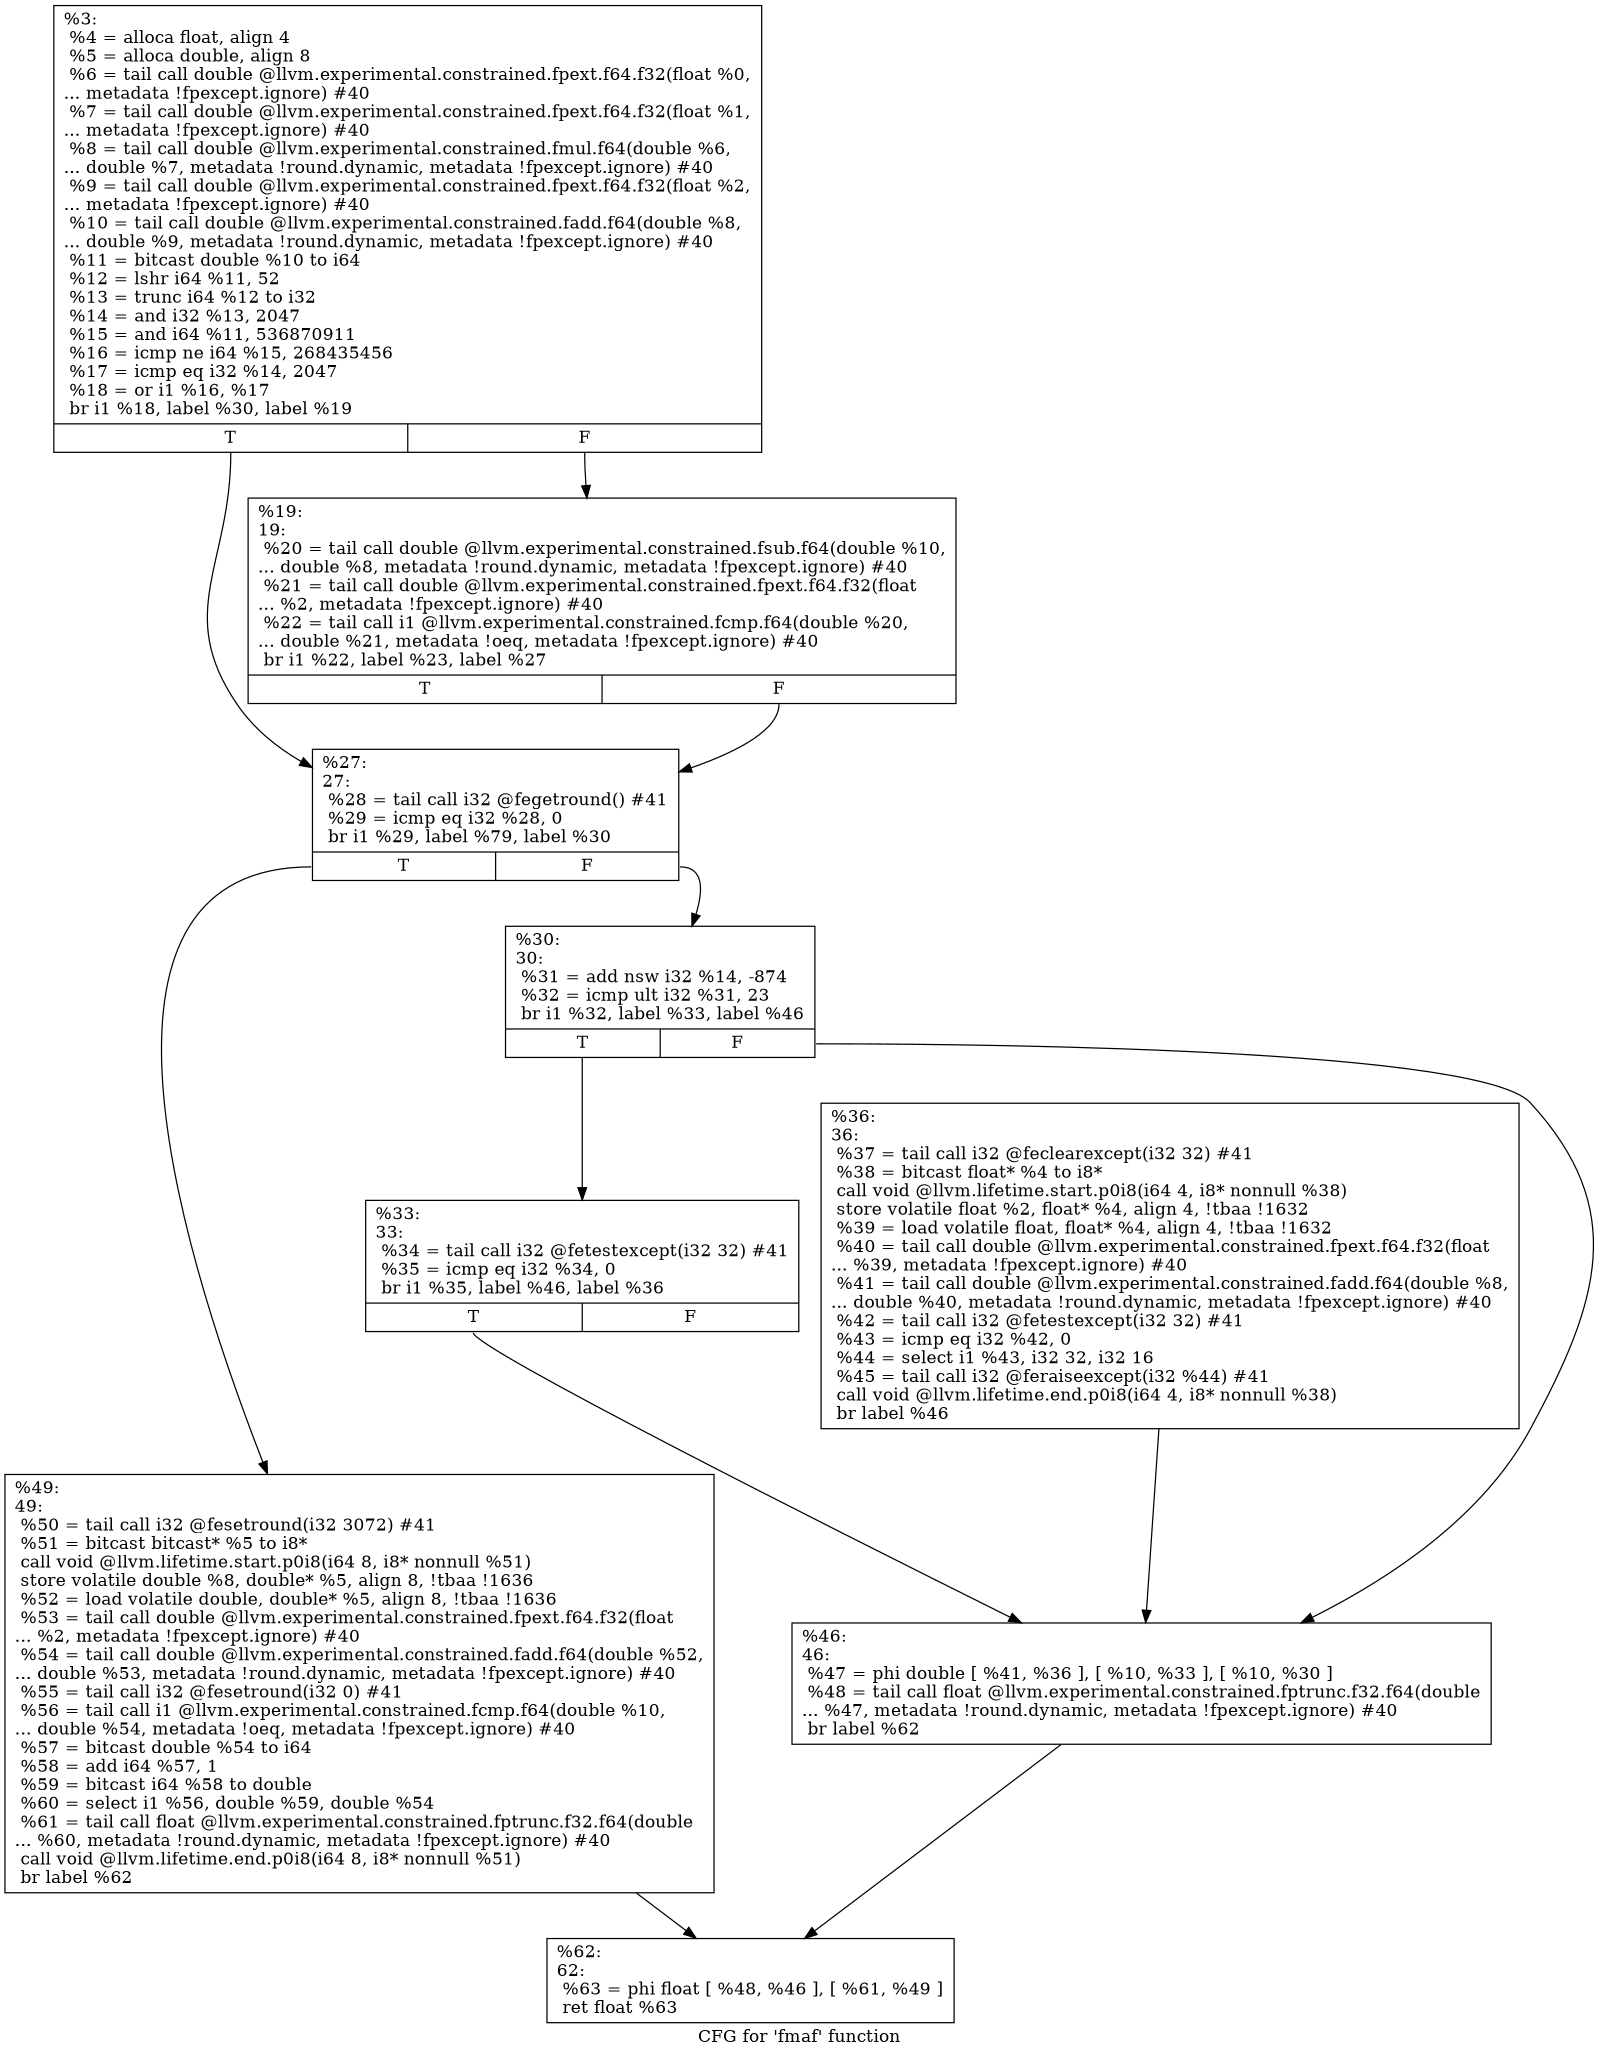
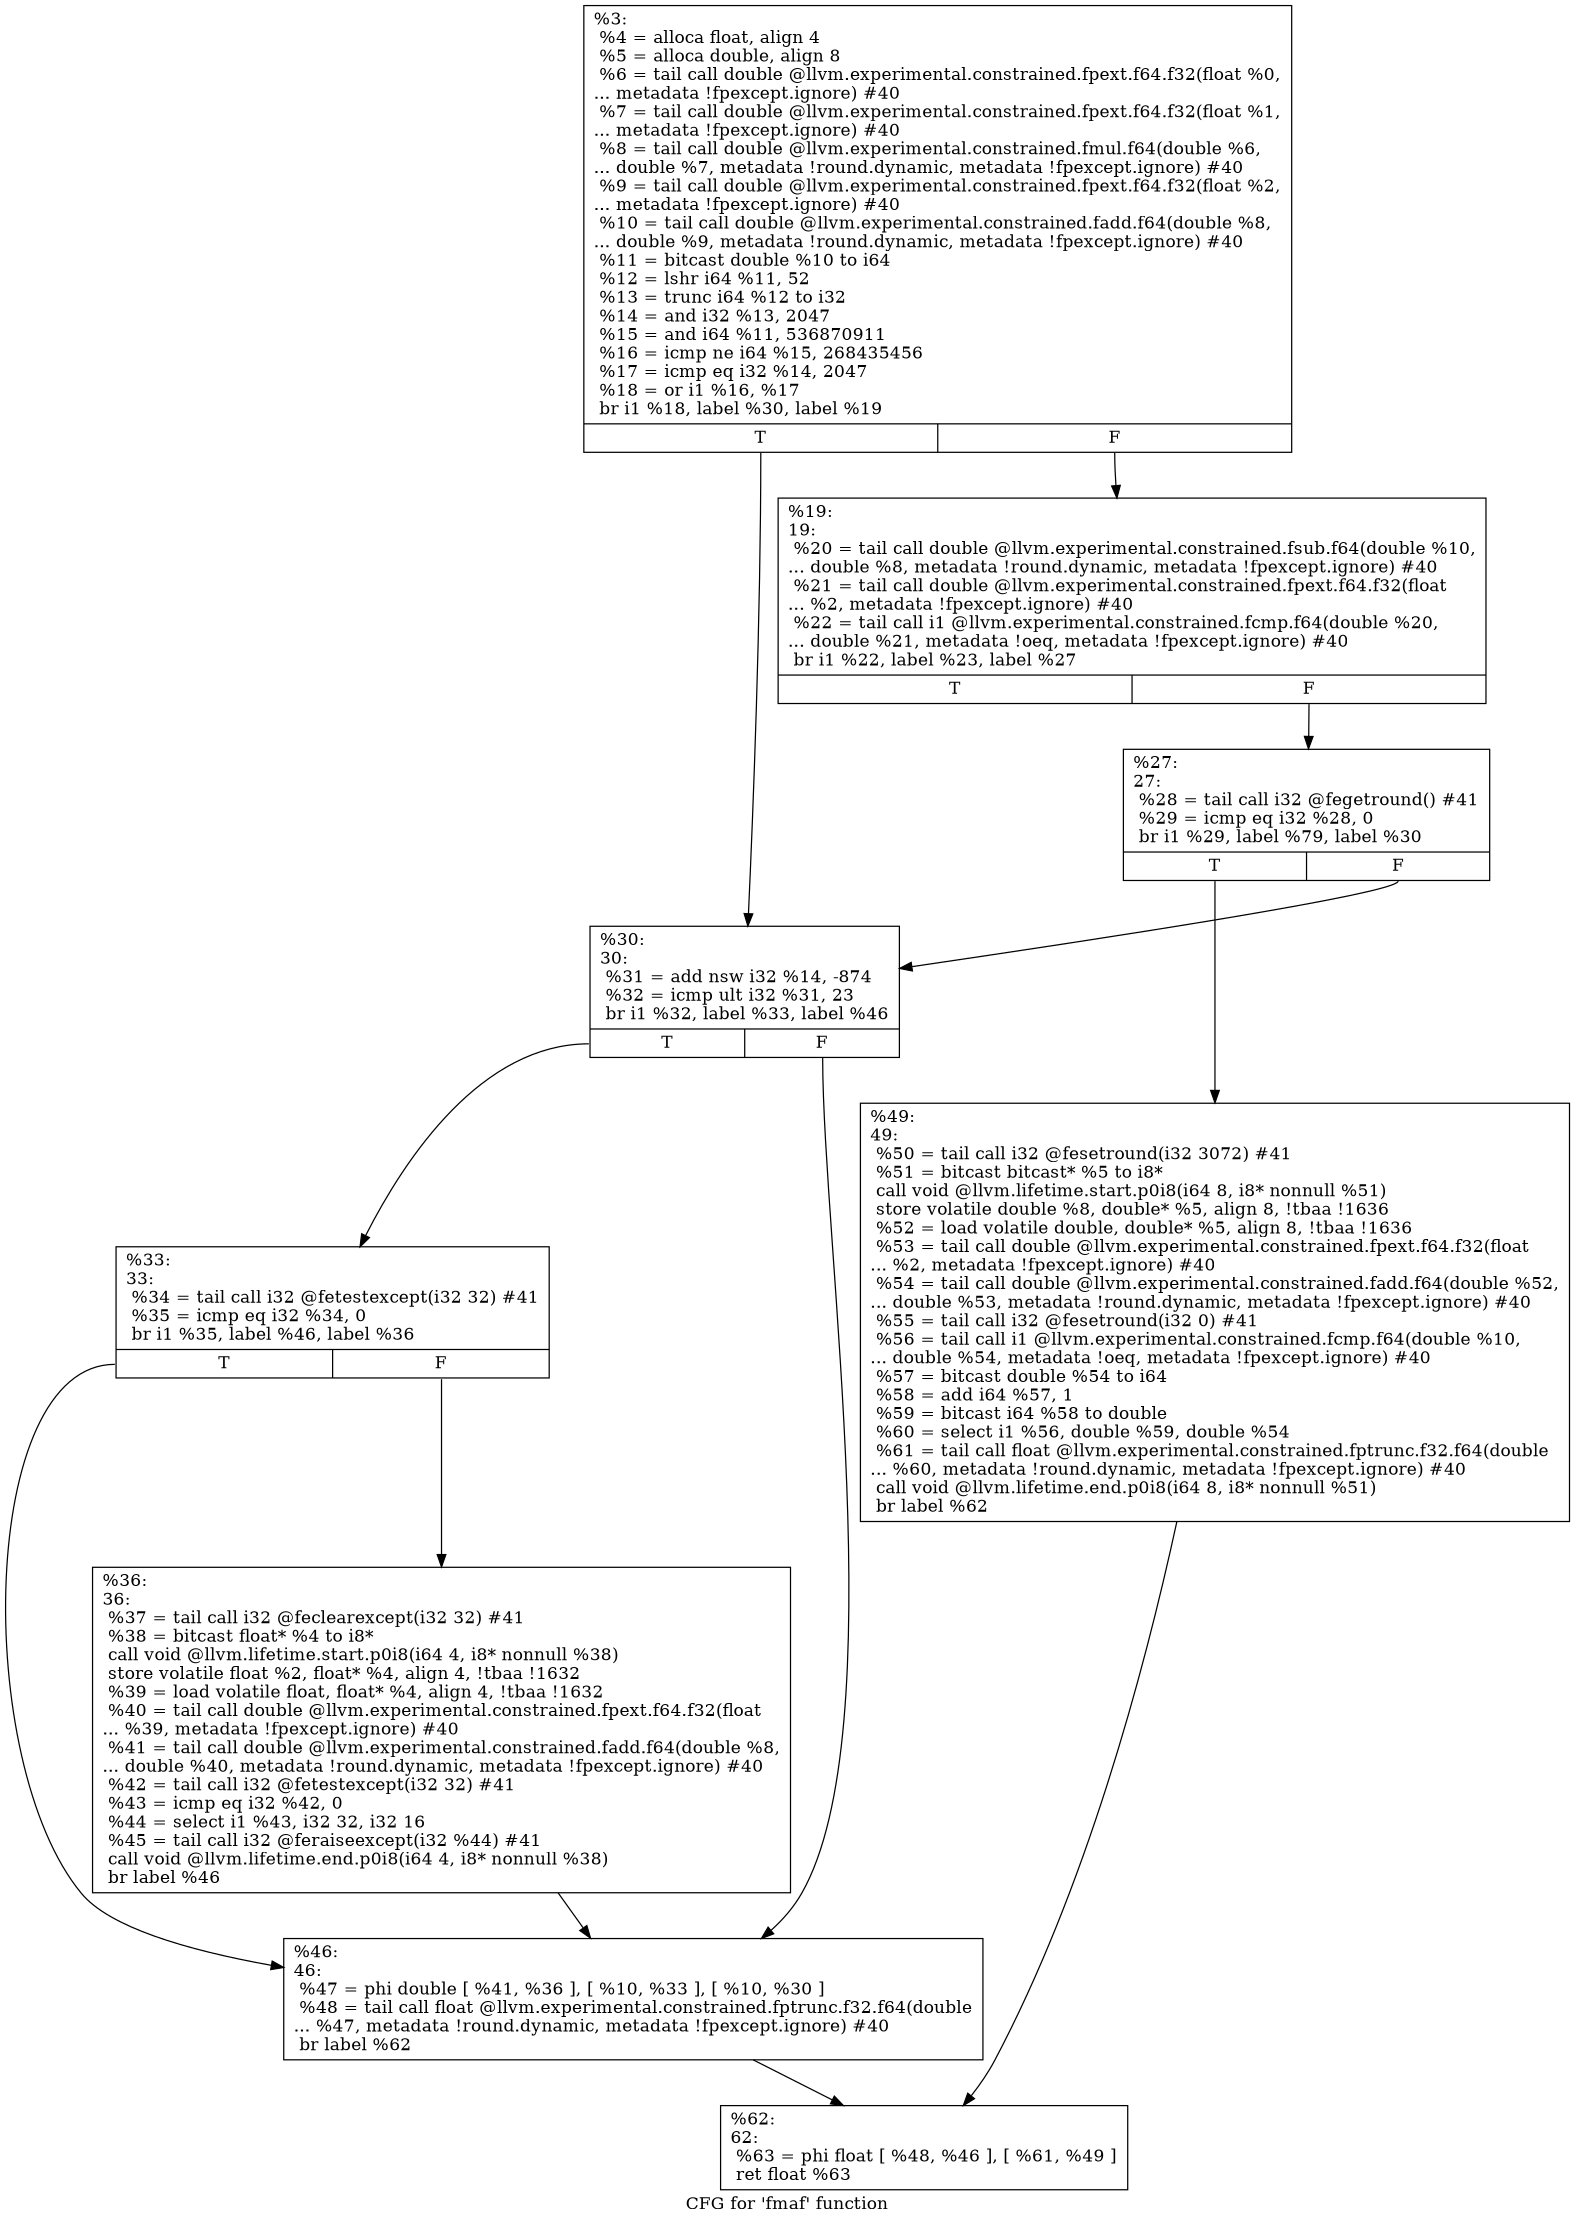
(208, 624) -> (757, 683)
none -> (442, 1467)
